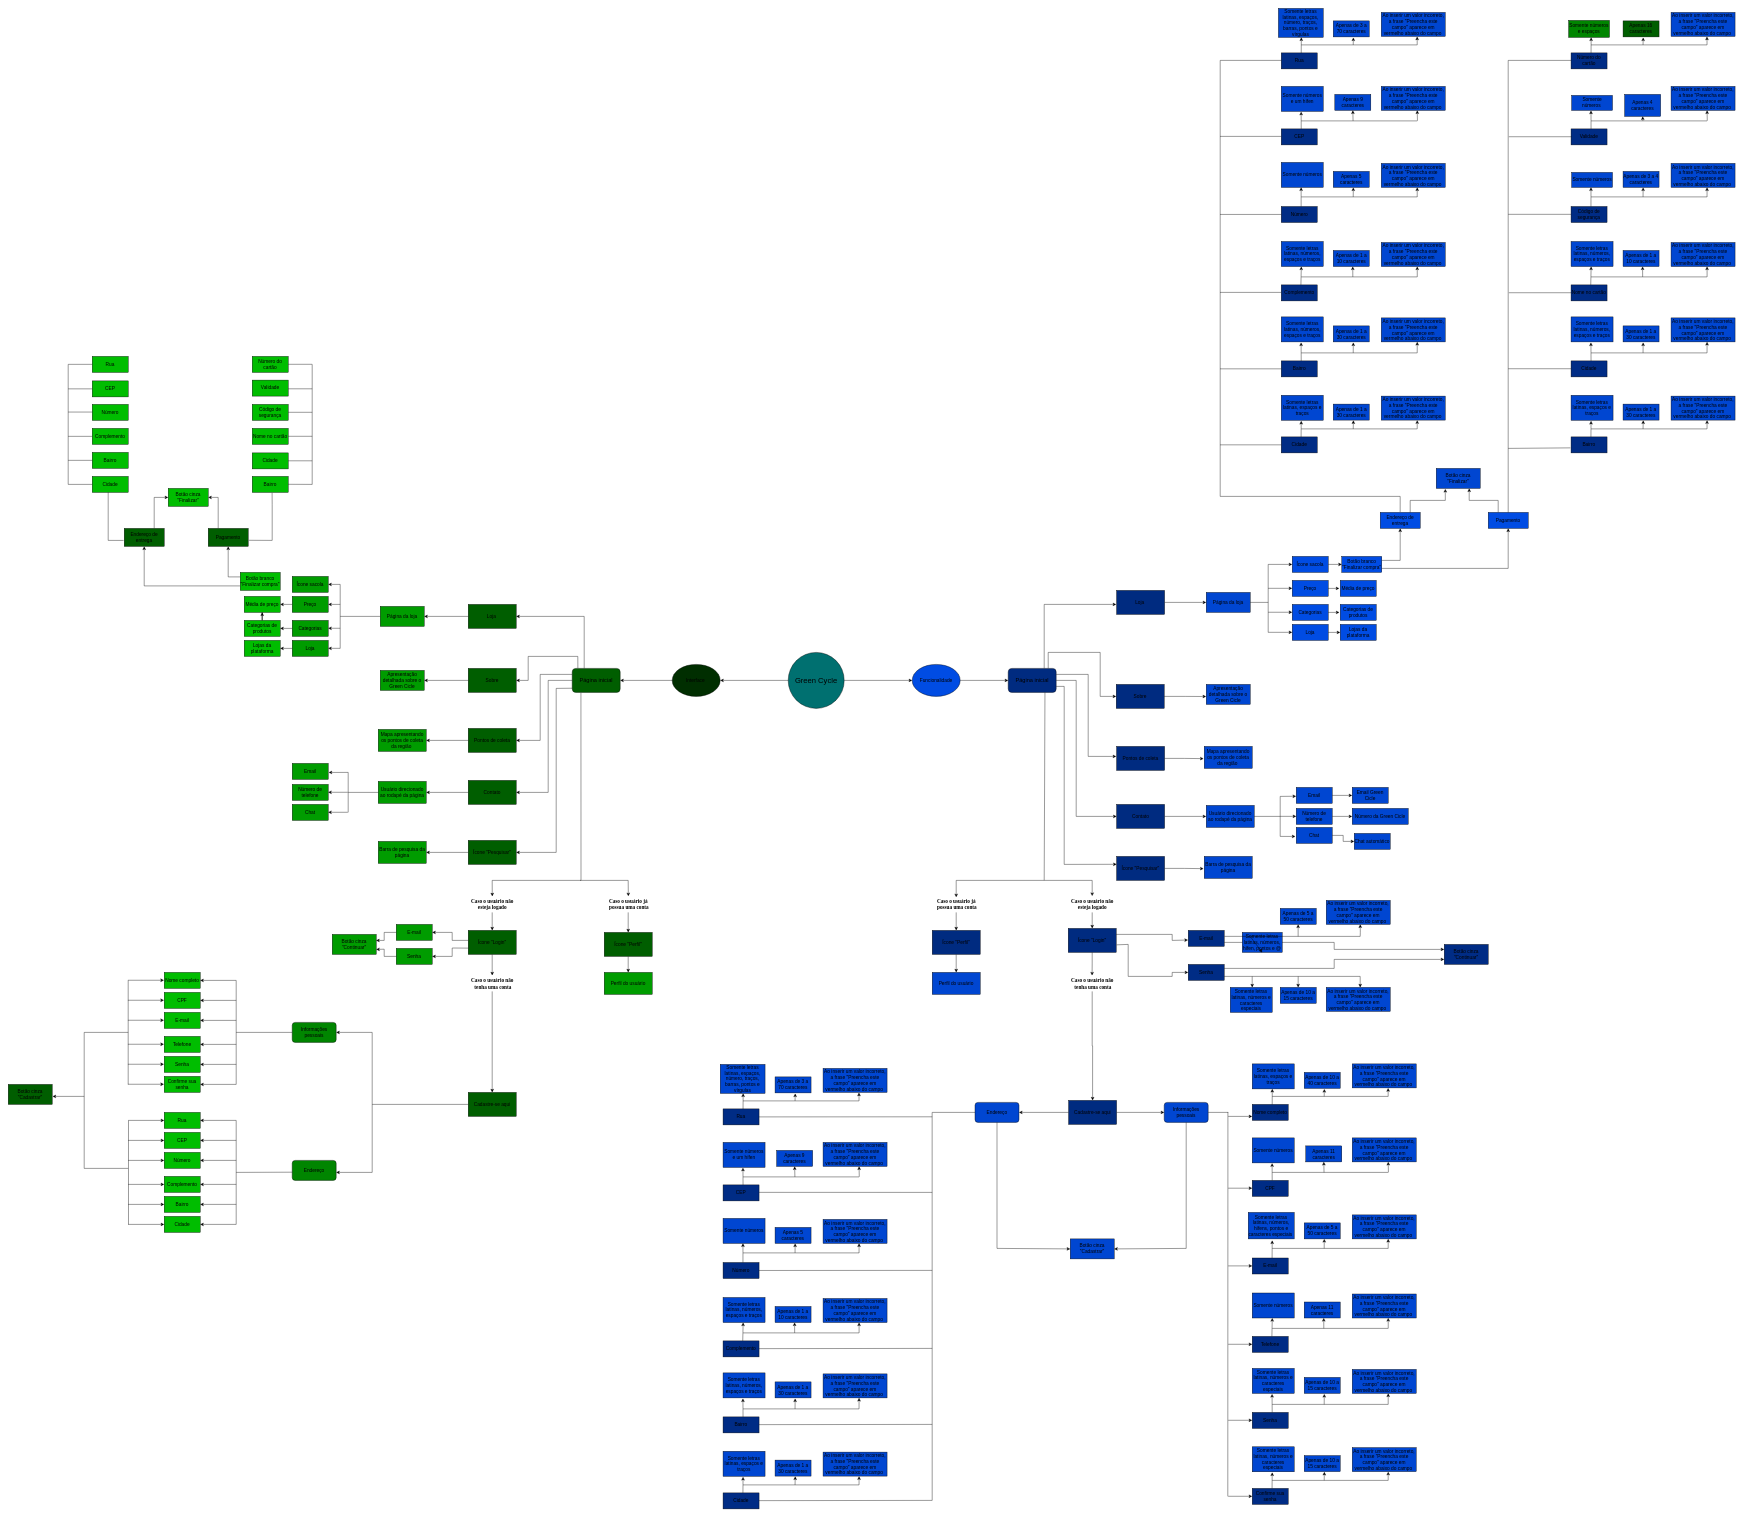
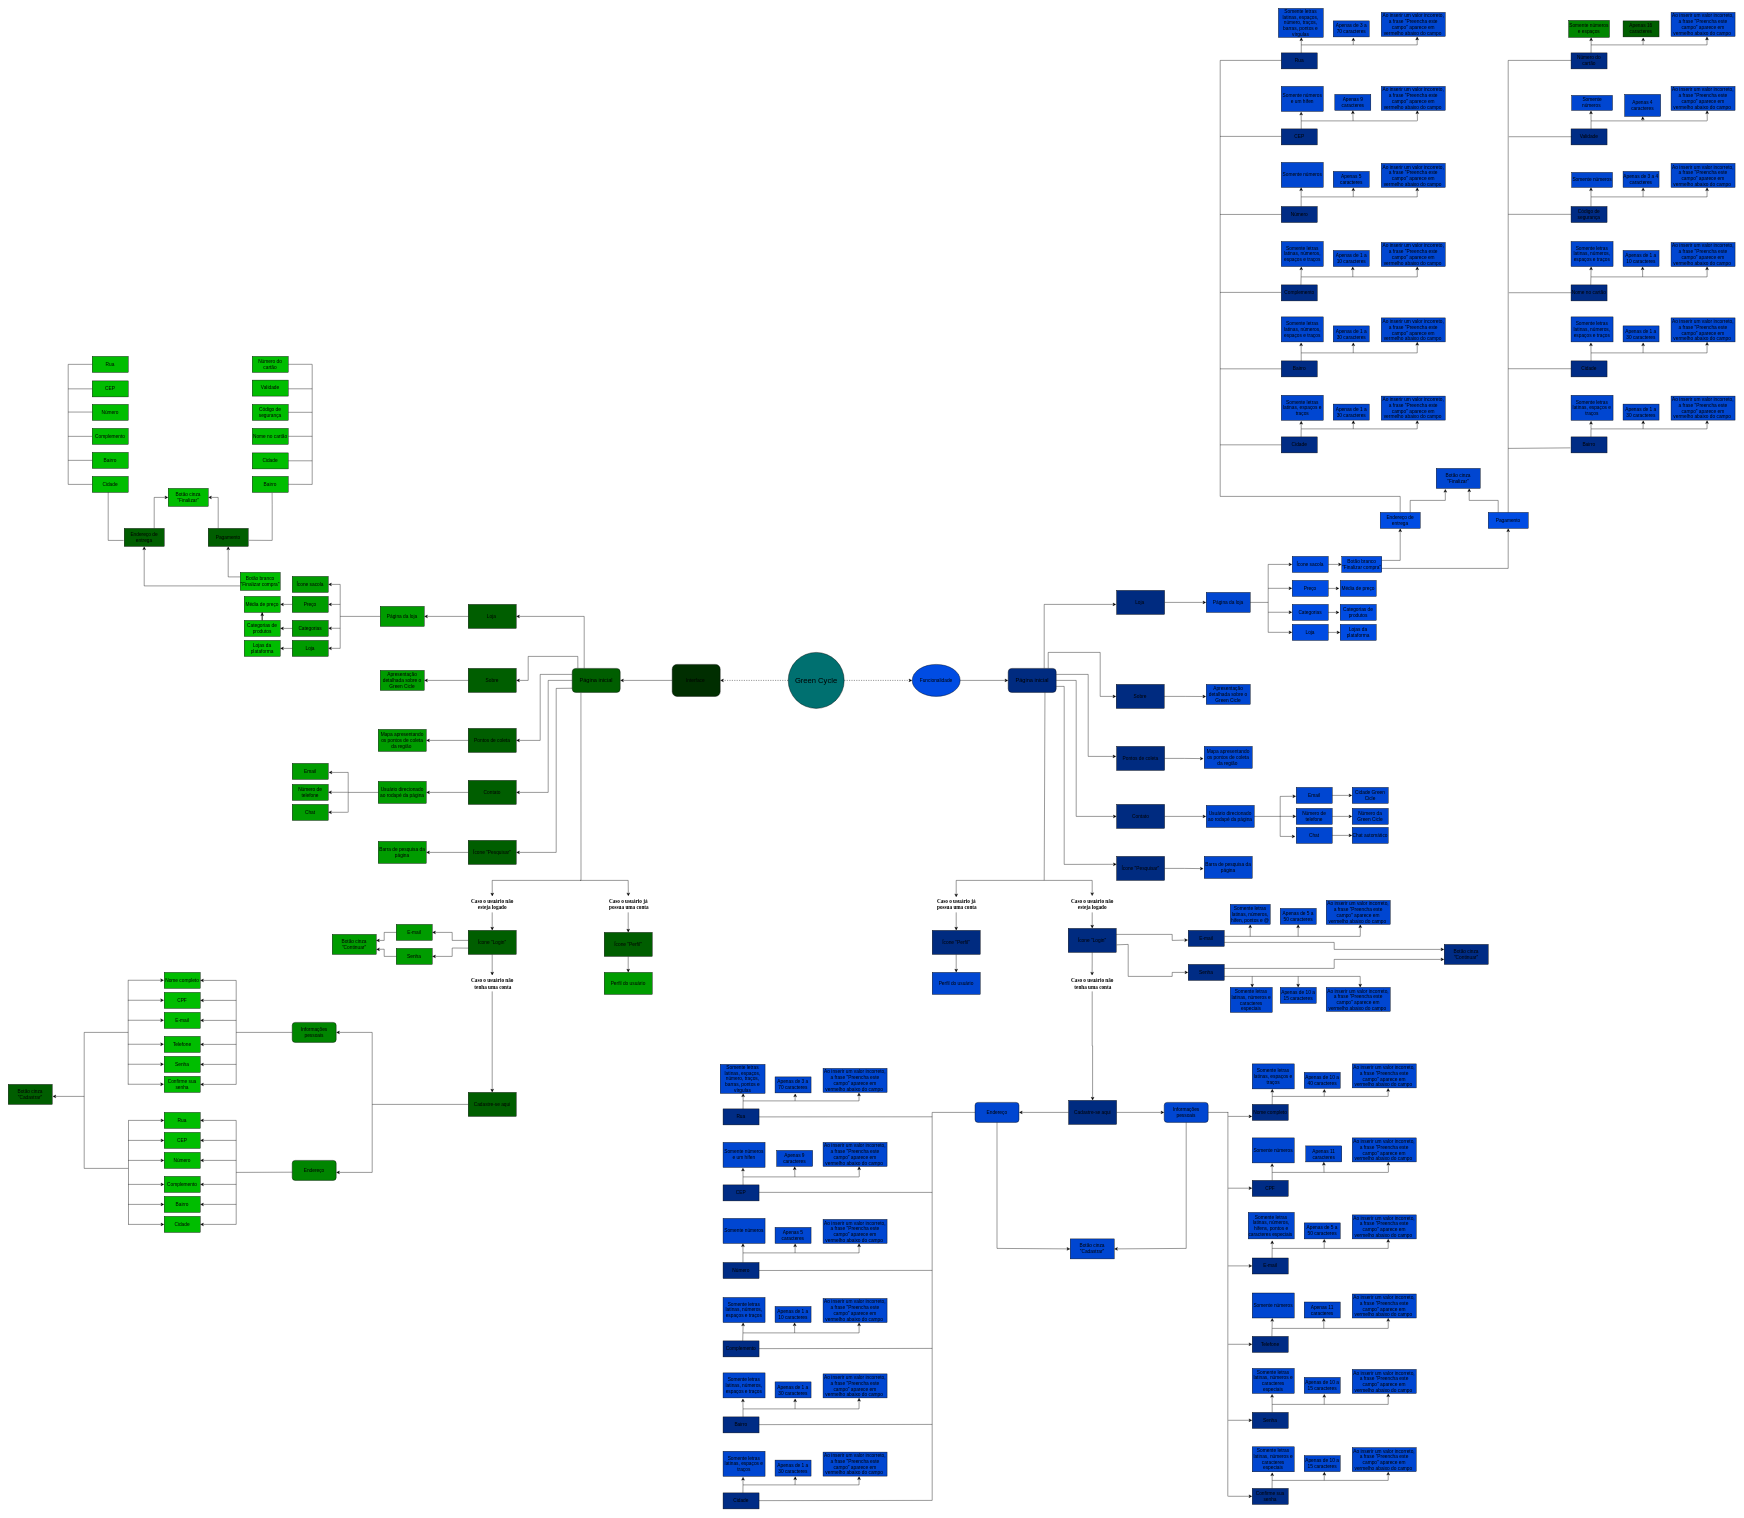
(696, 680) -> (696, 680)
(756, 680) -> (756, 680)
(876, 680) -> (876, 680)
(1370, 795) -> (1370, 795)
(1380, 816) -> (1370, 816)
(1372, 841) -> (1370, 835)
(1262, 942) -> (1250, 914)
